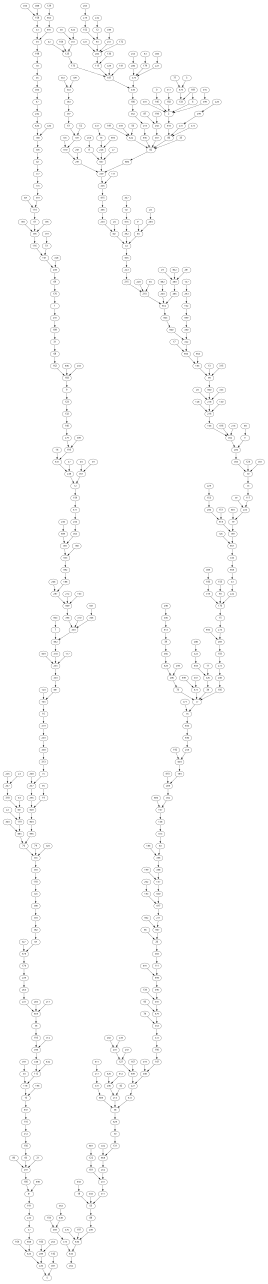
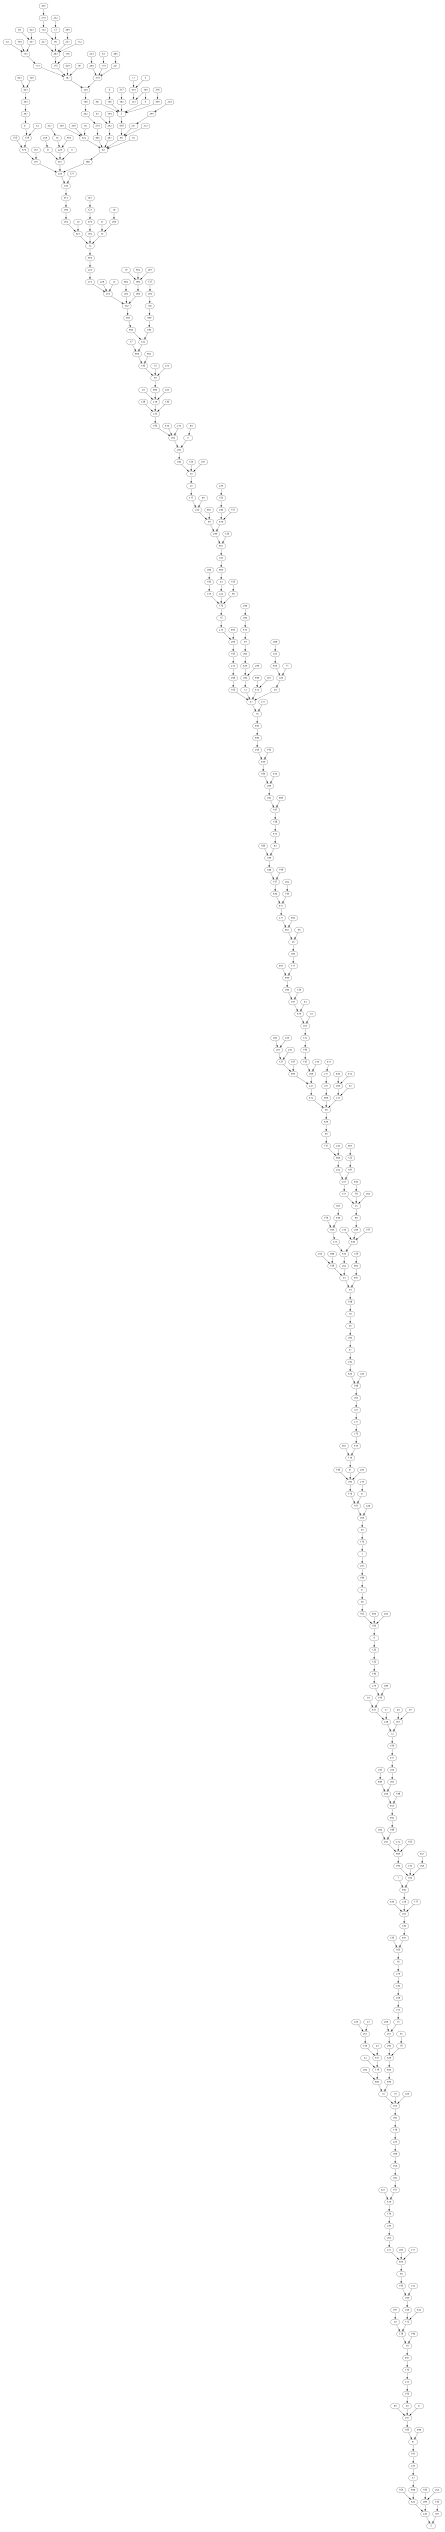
(55, 618) -> none
none -> (344, 1271)
